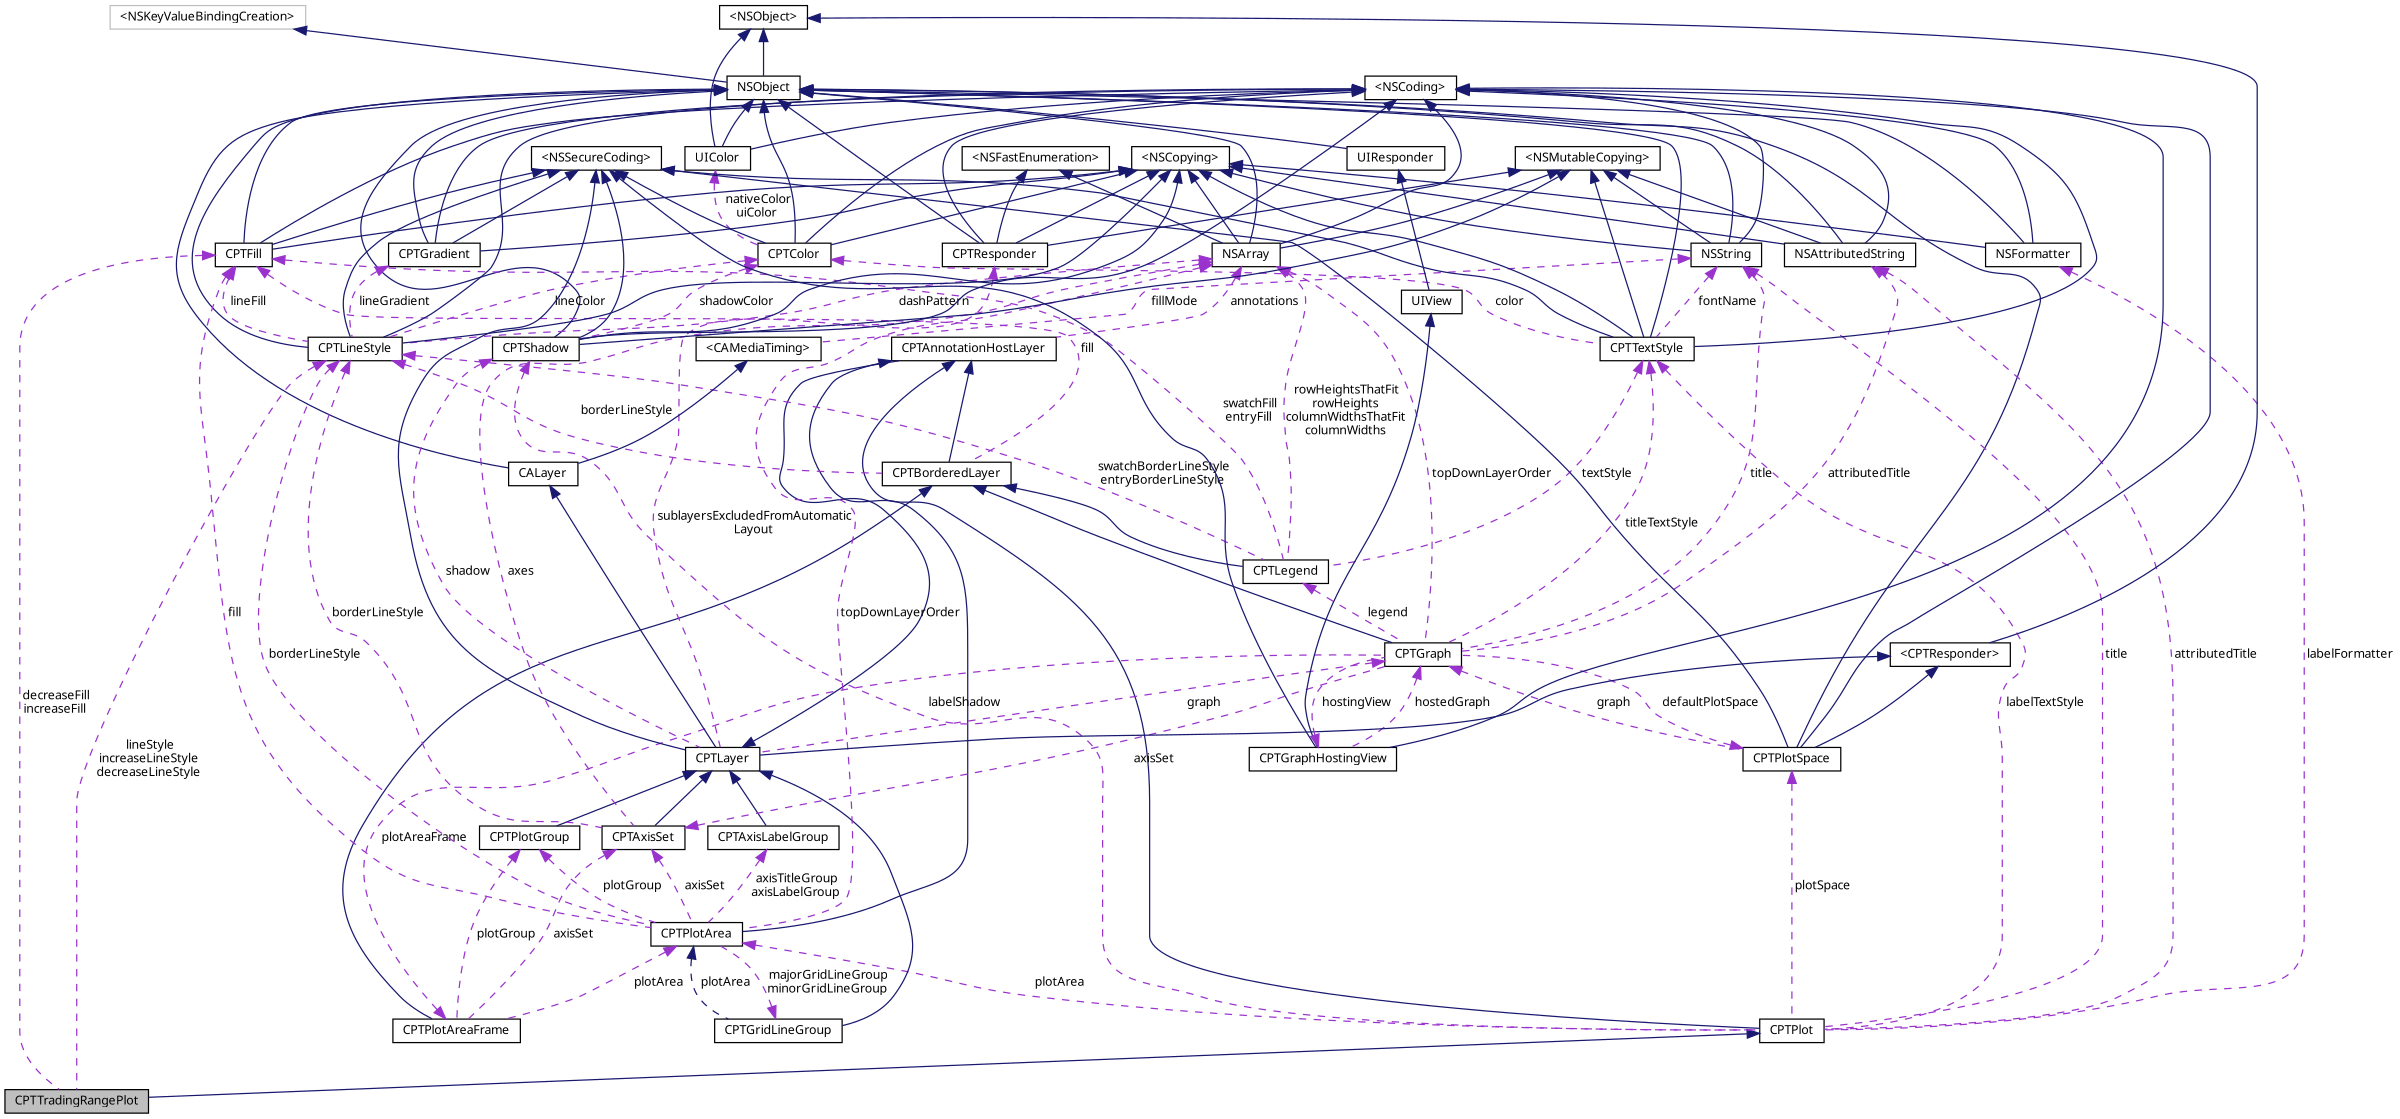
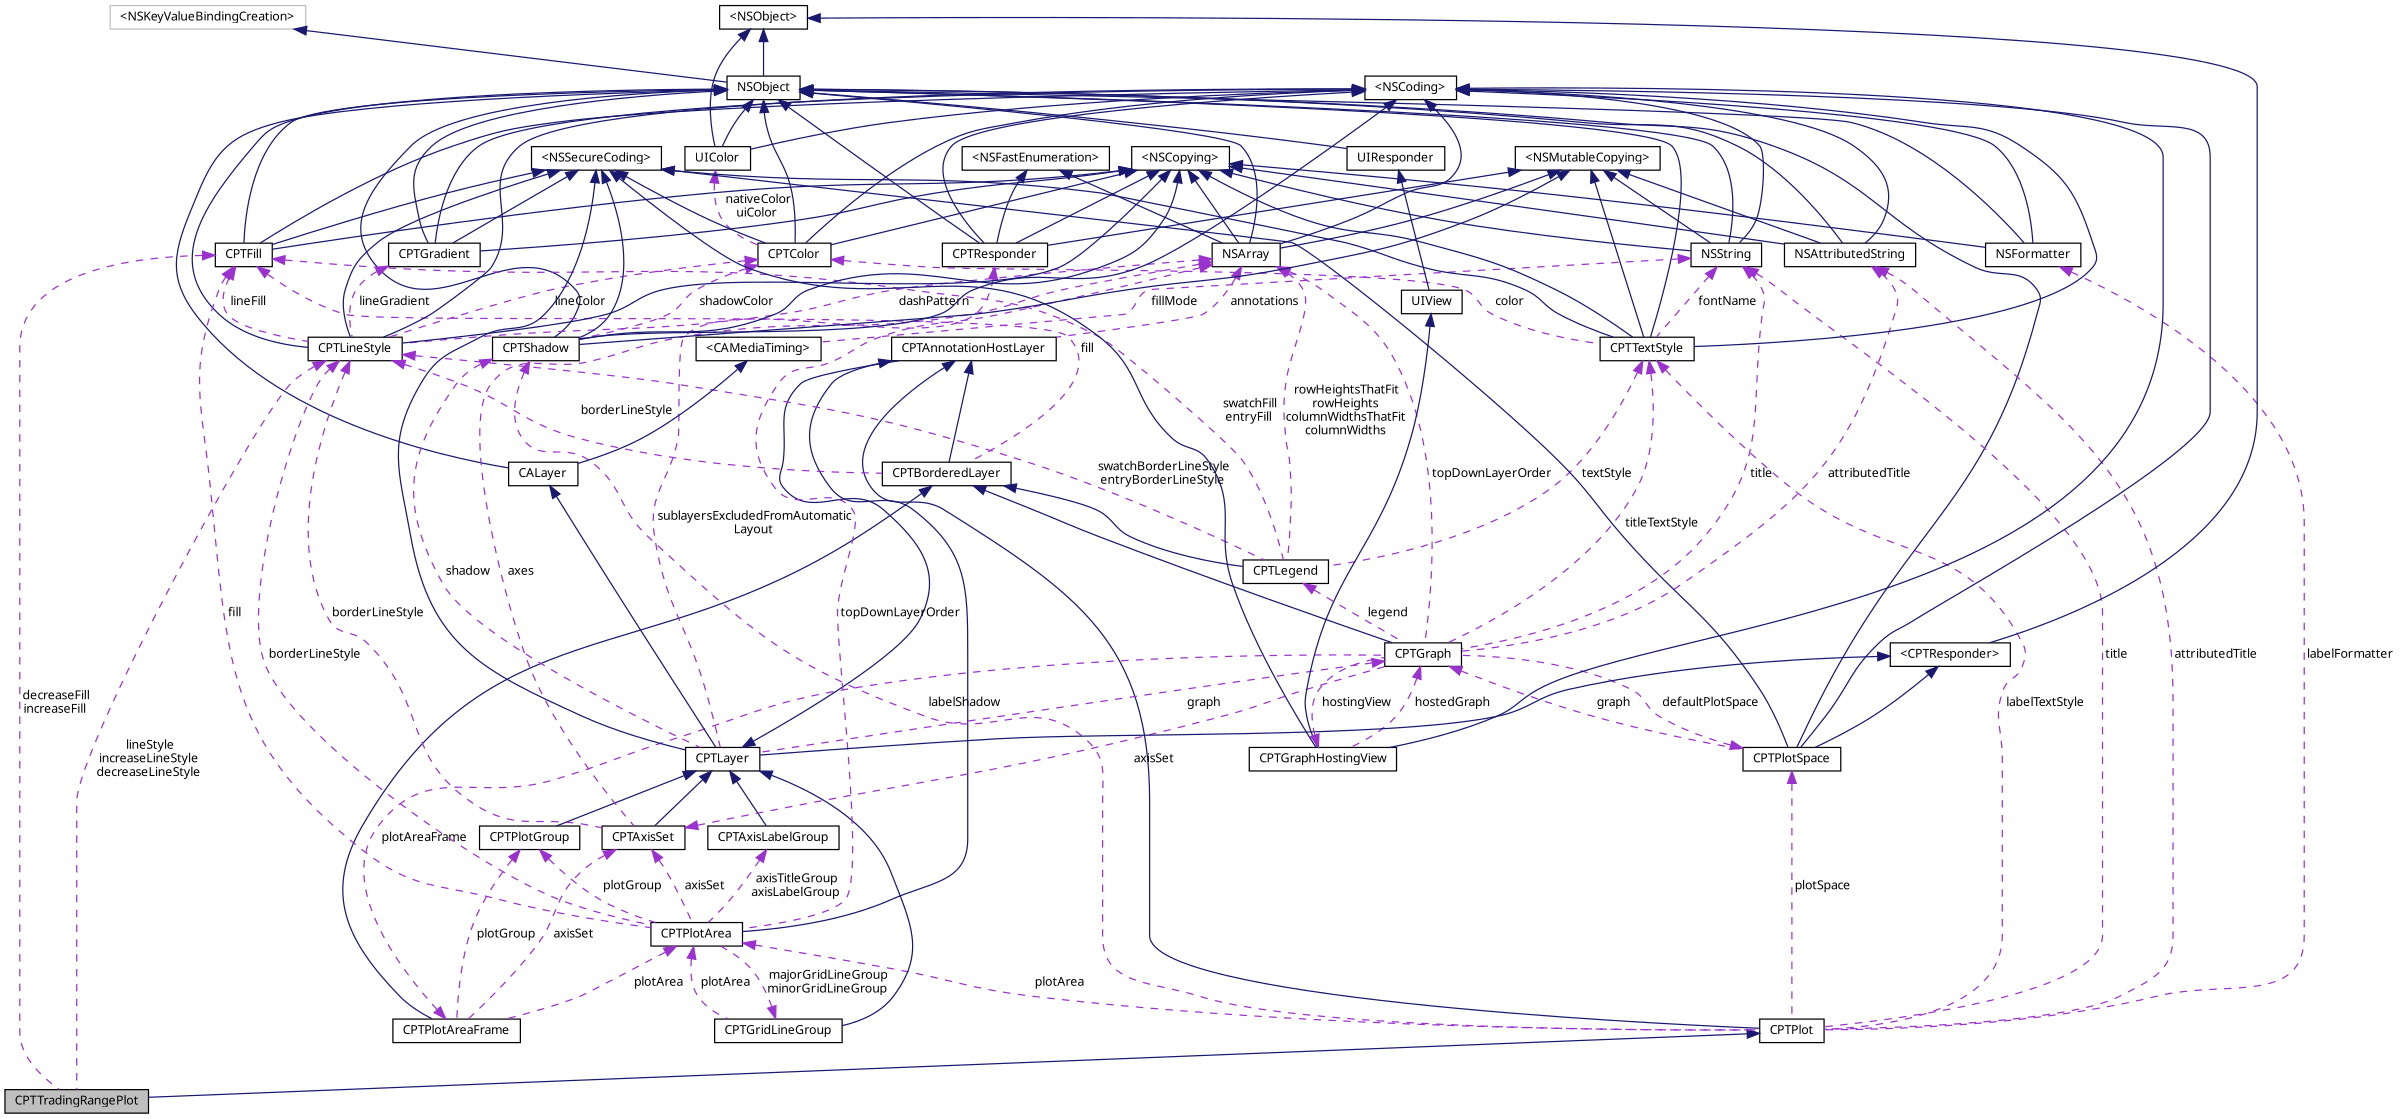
(698, 996) -> (698, 996)
